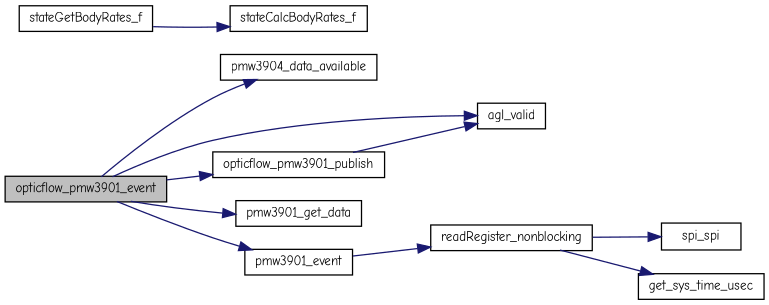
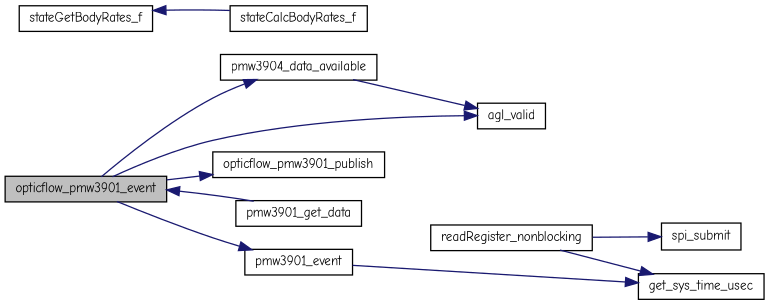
(185, 27) -> (198, 10)
(409, 140) -> (409, 93)
(177, 208) -> (217, 196)
(701, 237) -> (701, 237)
(385, 252) -> (489, 274)
